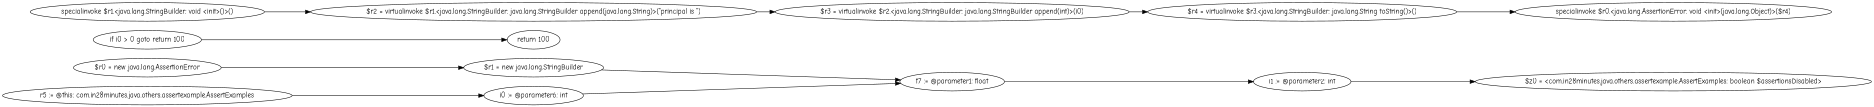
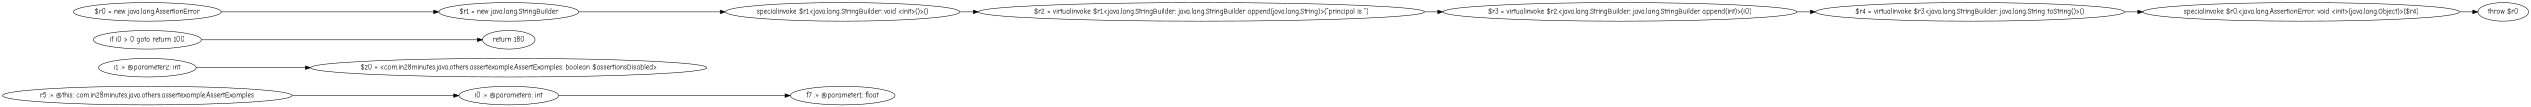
none -> (2503, 12)
(534, 40) -> (509, 40)
(748, 75) -> (649, 12)
(1126, 82) -> none
